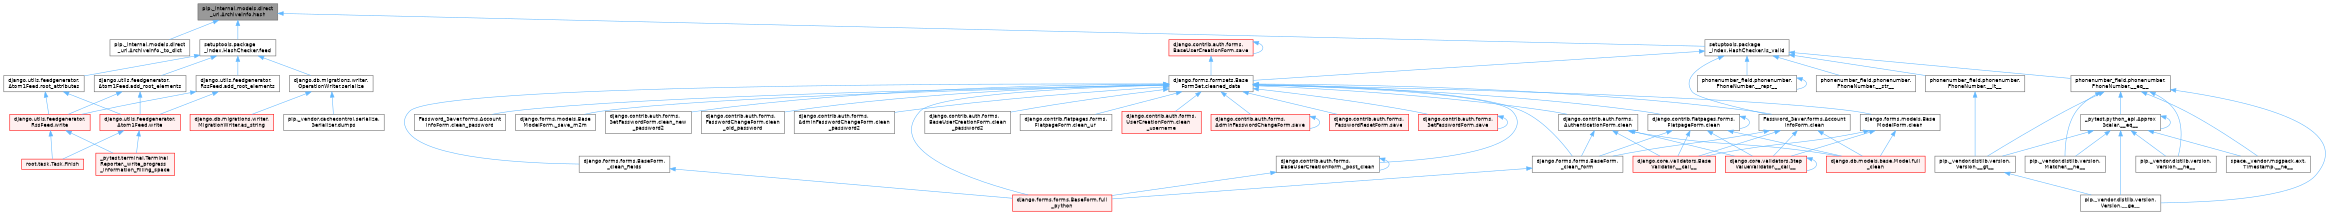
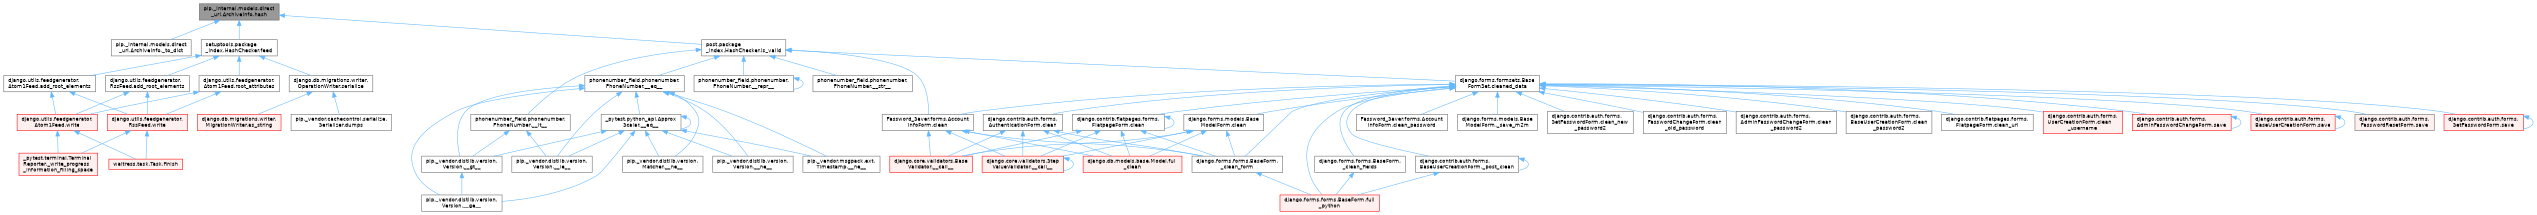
(1747, 48) -> (744, 48)
(1211, 69) -> (1994, 95)
(1369, 122) -> (2395, 122)
none -> (1231, 146)
(53, 164) -> (146, 164)
none -> (552, 164)
(2268, 164) -> (841, 164)
